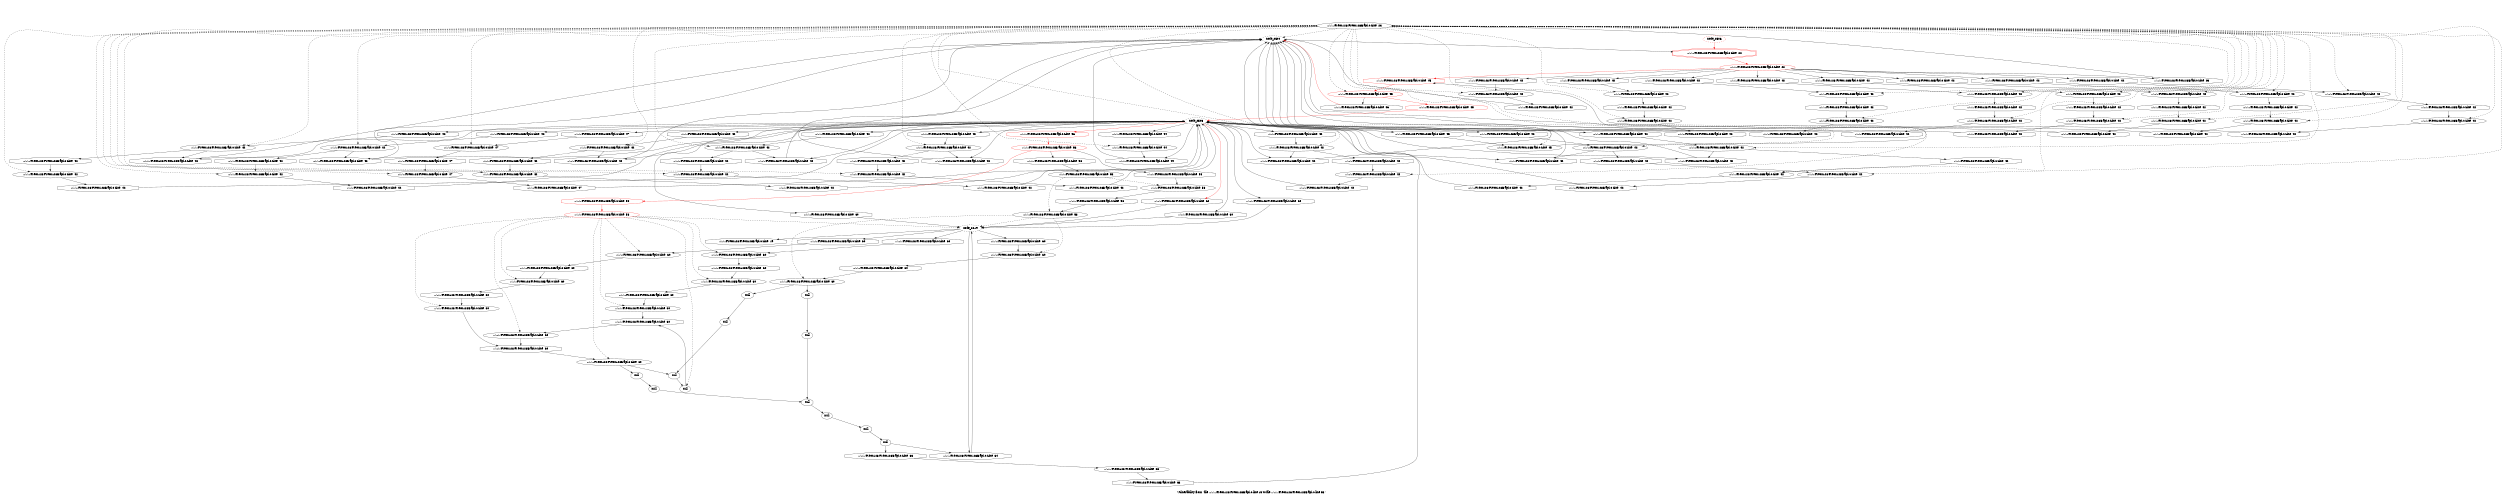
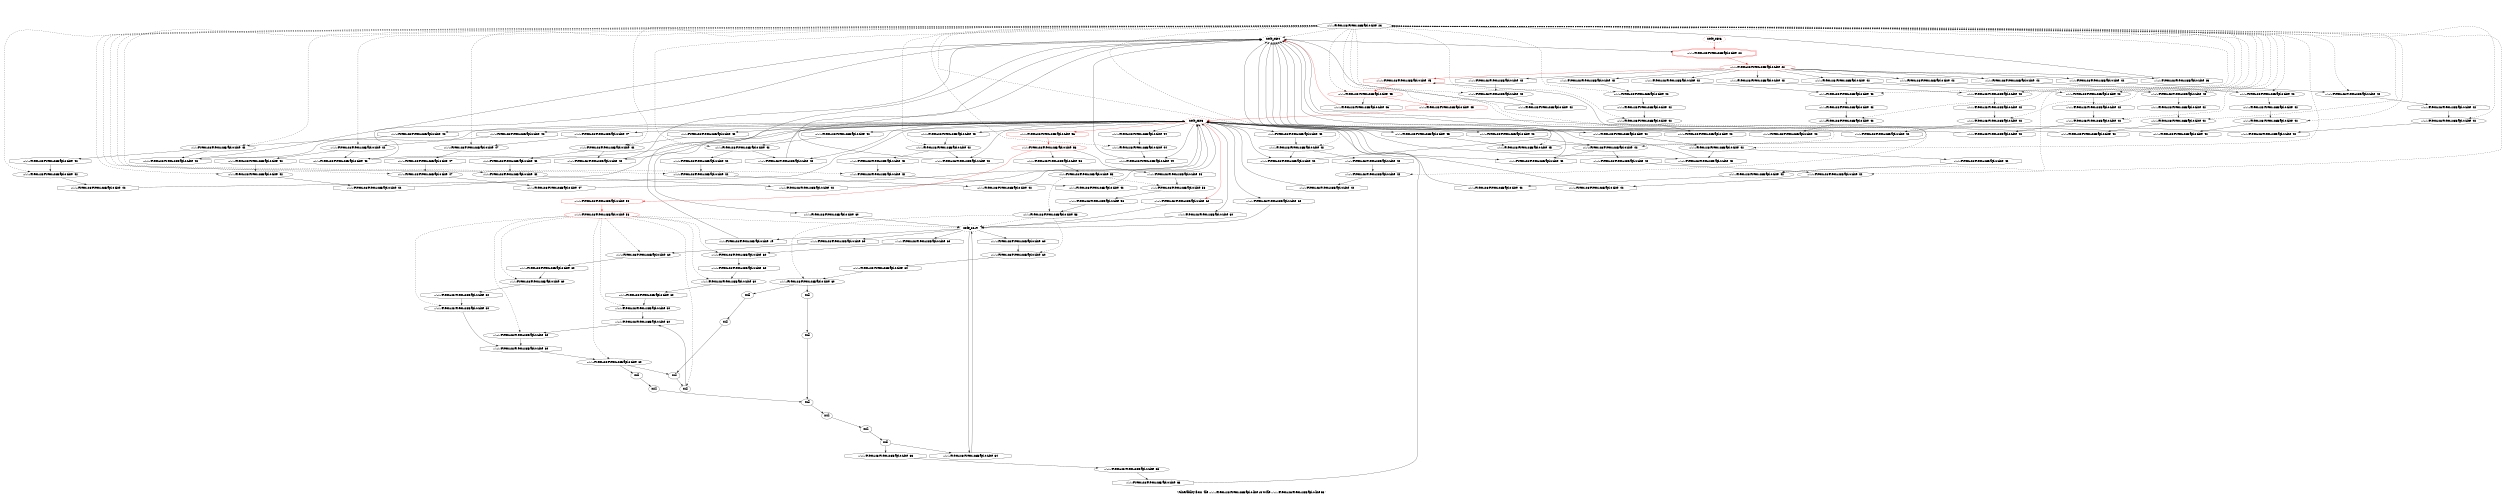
none -> (888, 106)
(1196, 121) -> (1196, 121)
